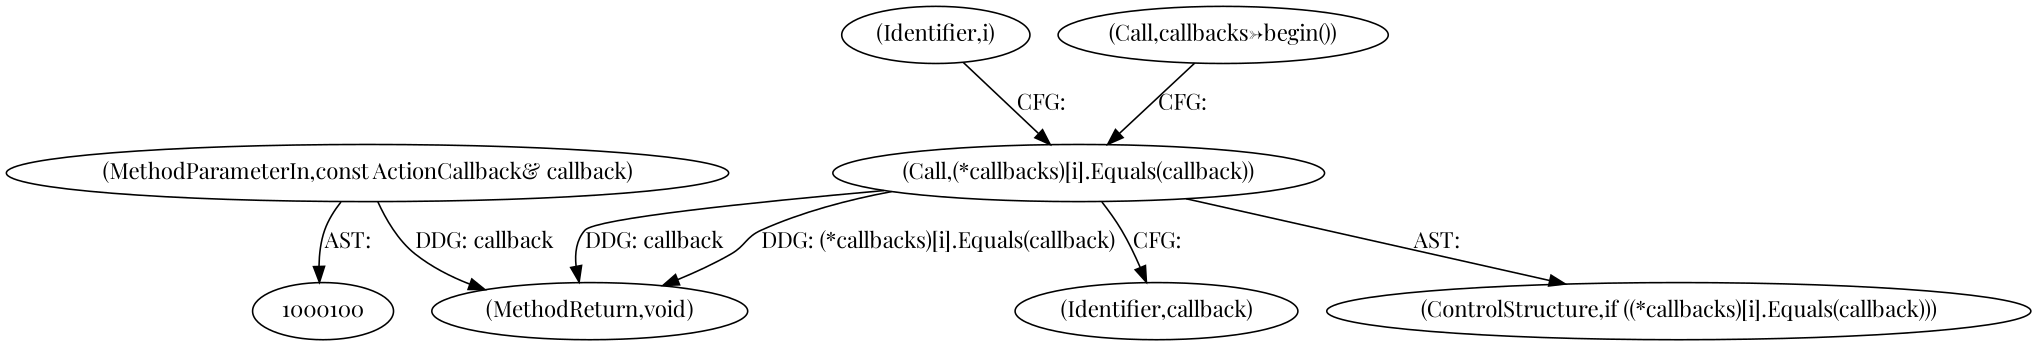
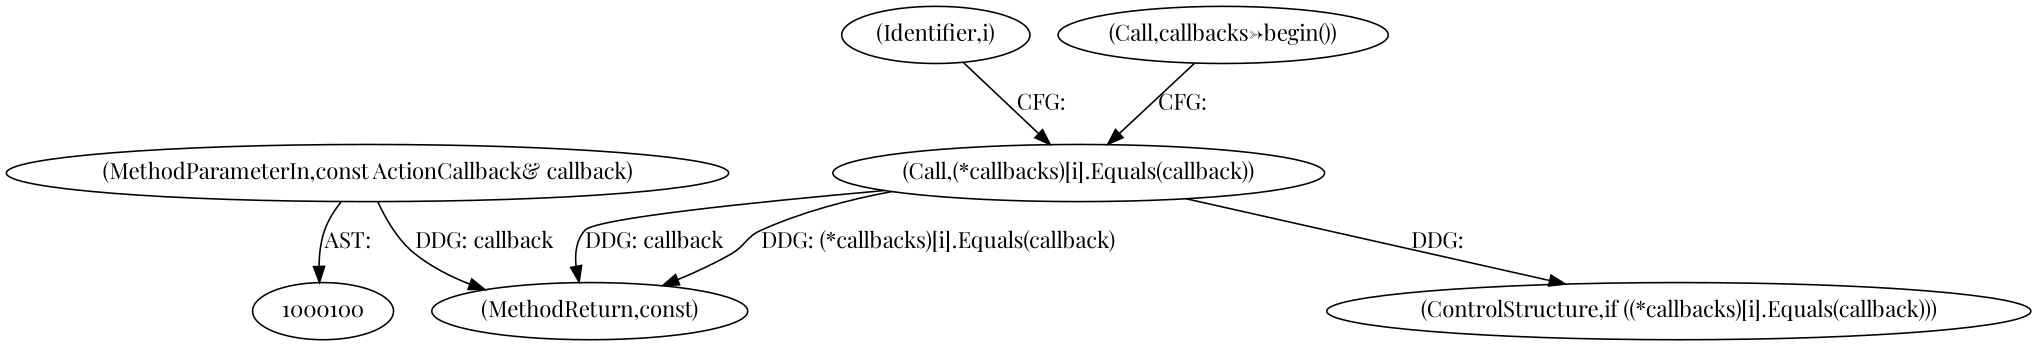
(1441, 242) -> (1441, 242)
(590, 311) -> (590, 311)
(1156, 311) -> none
